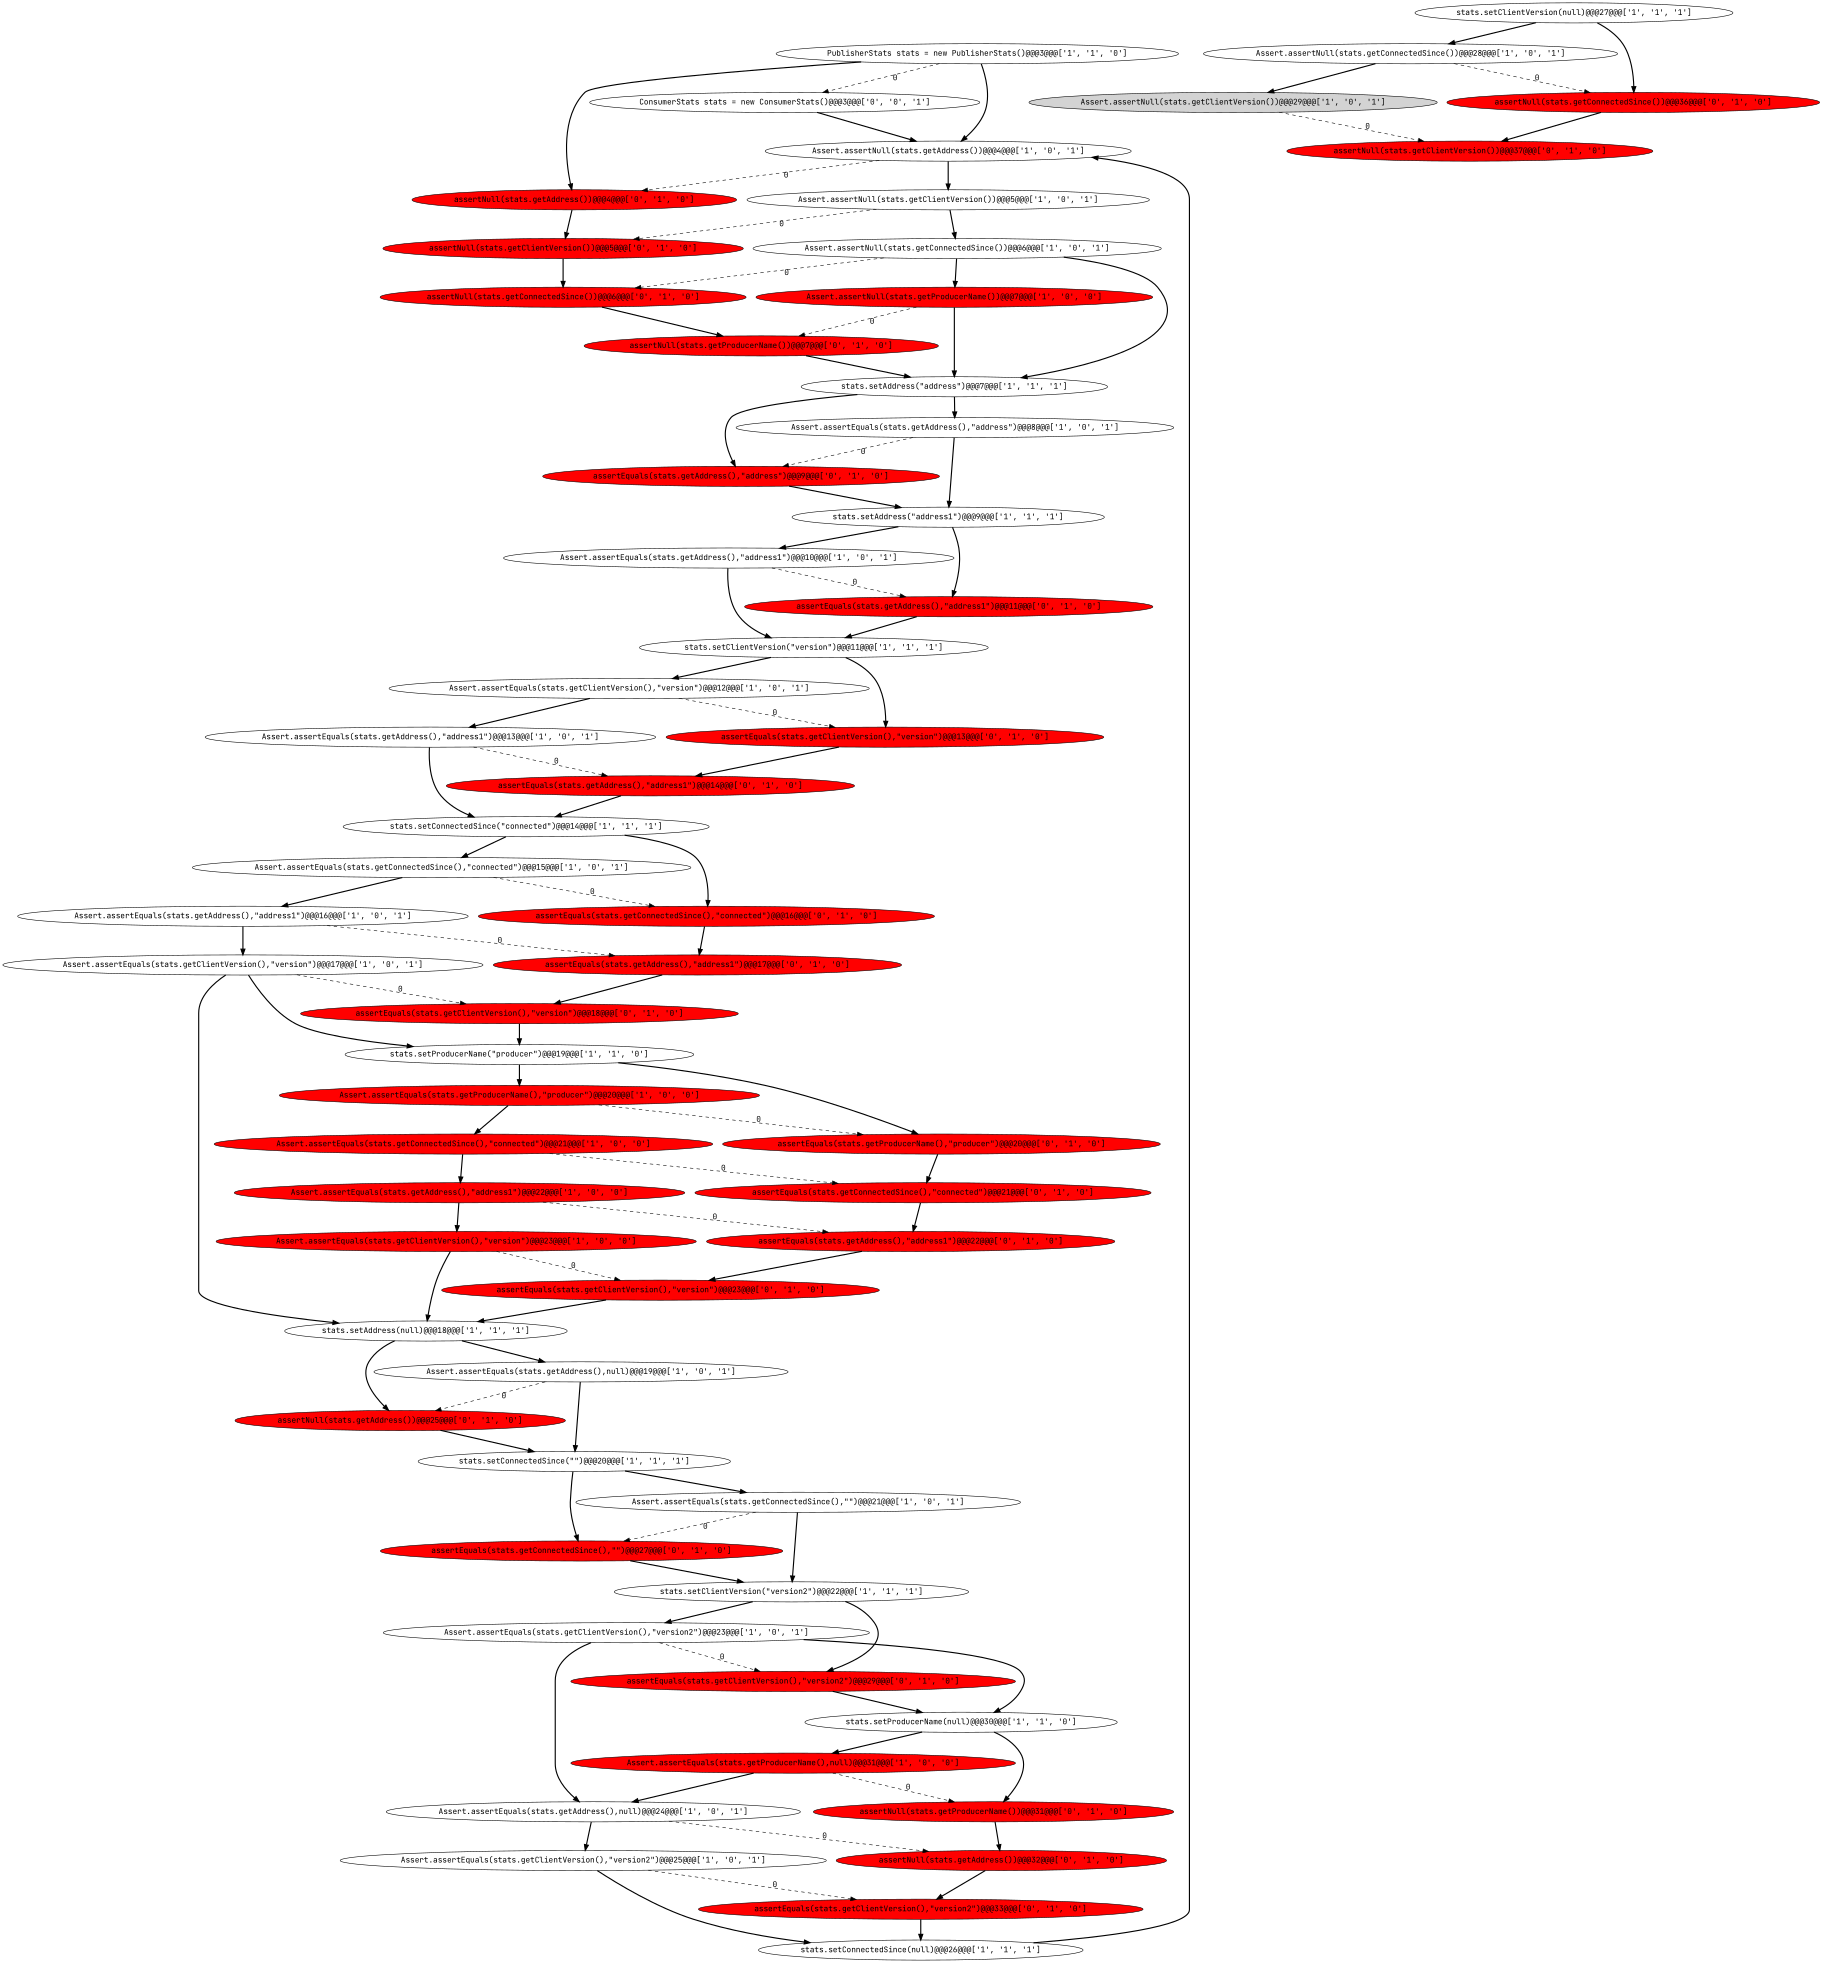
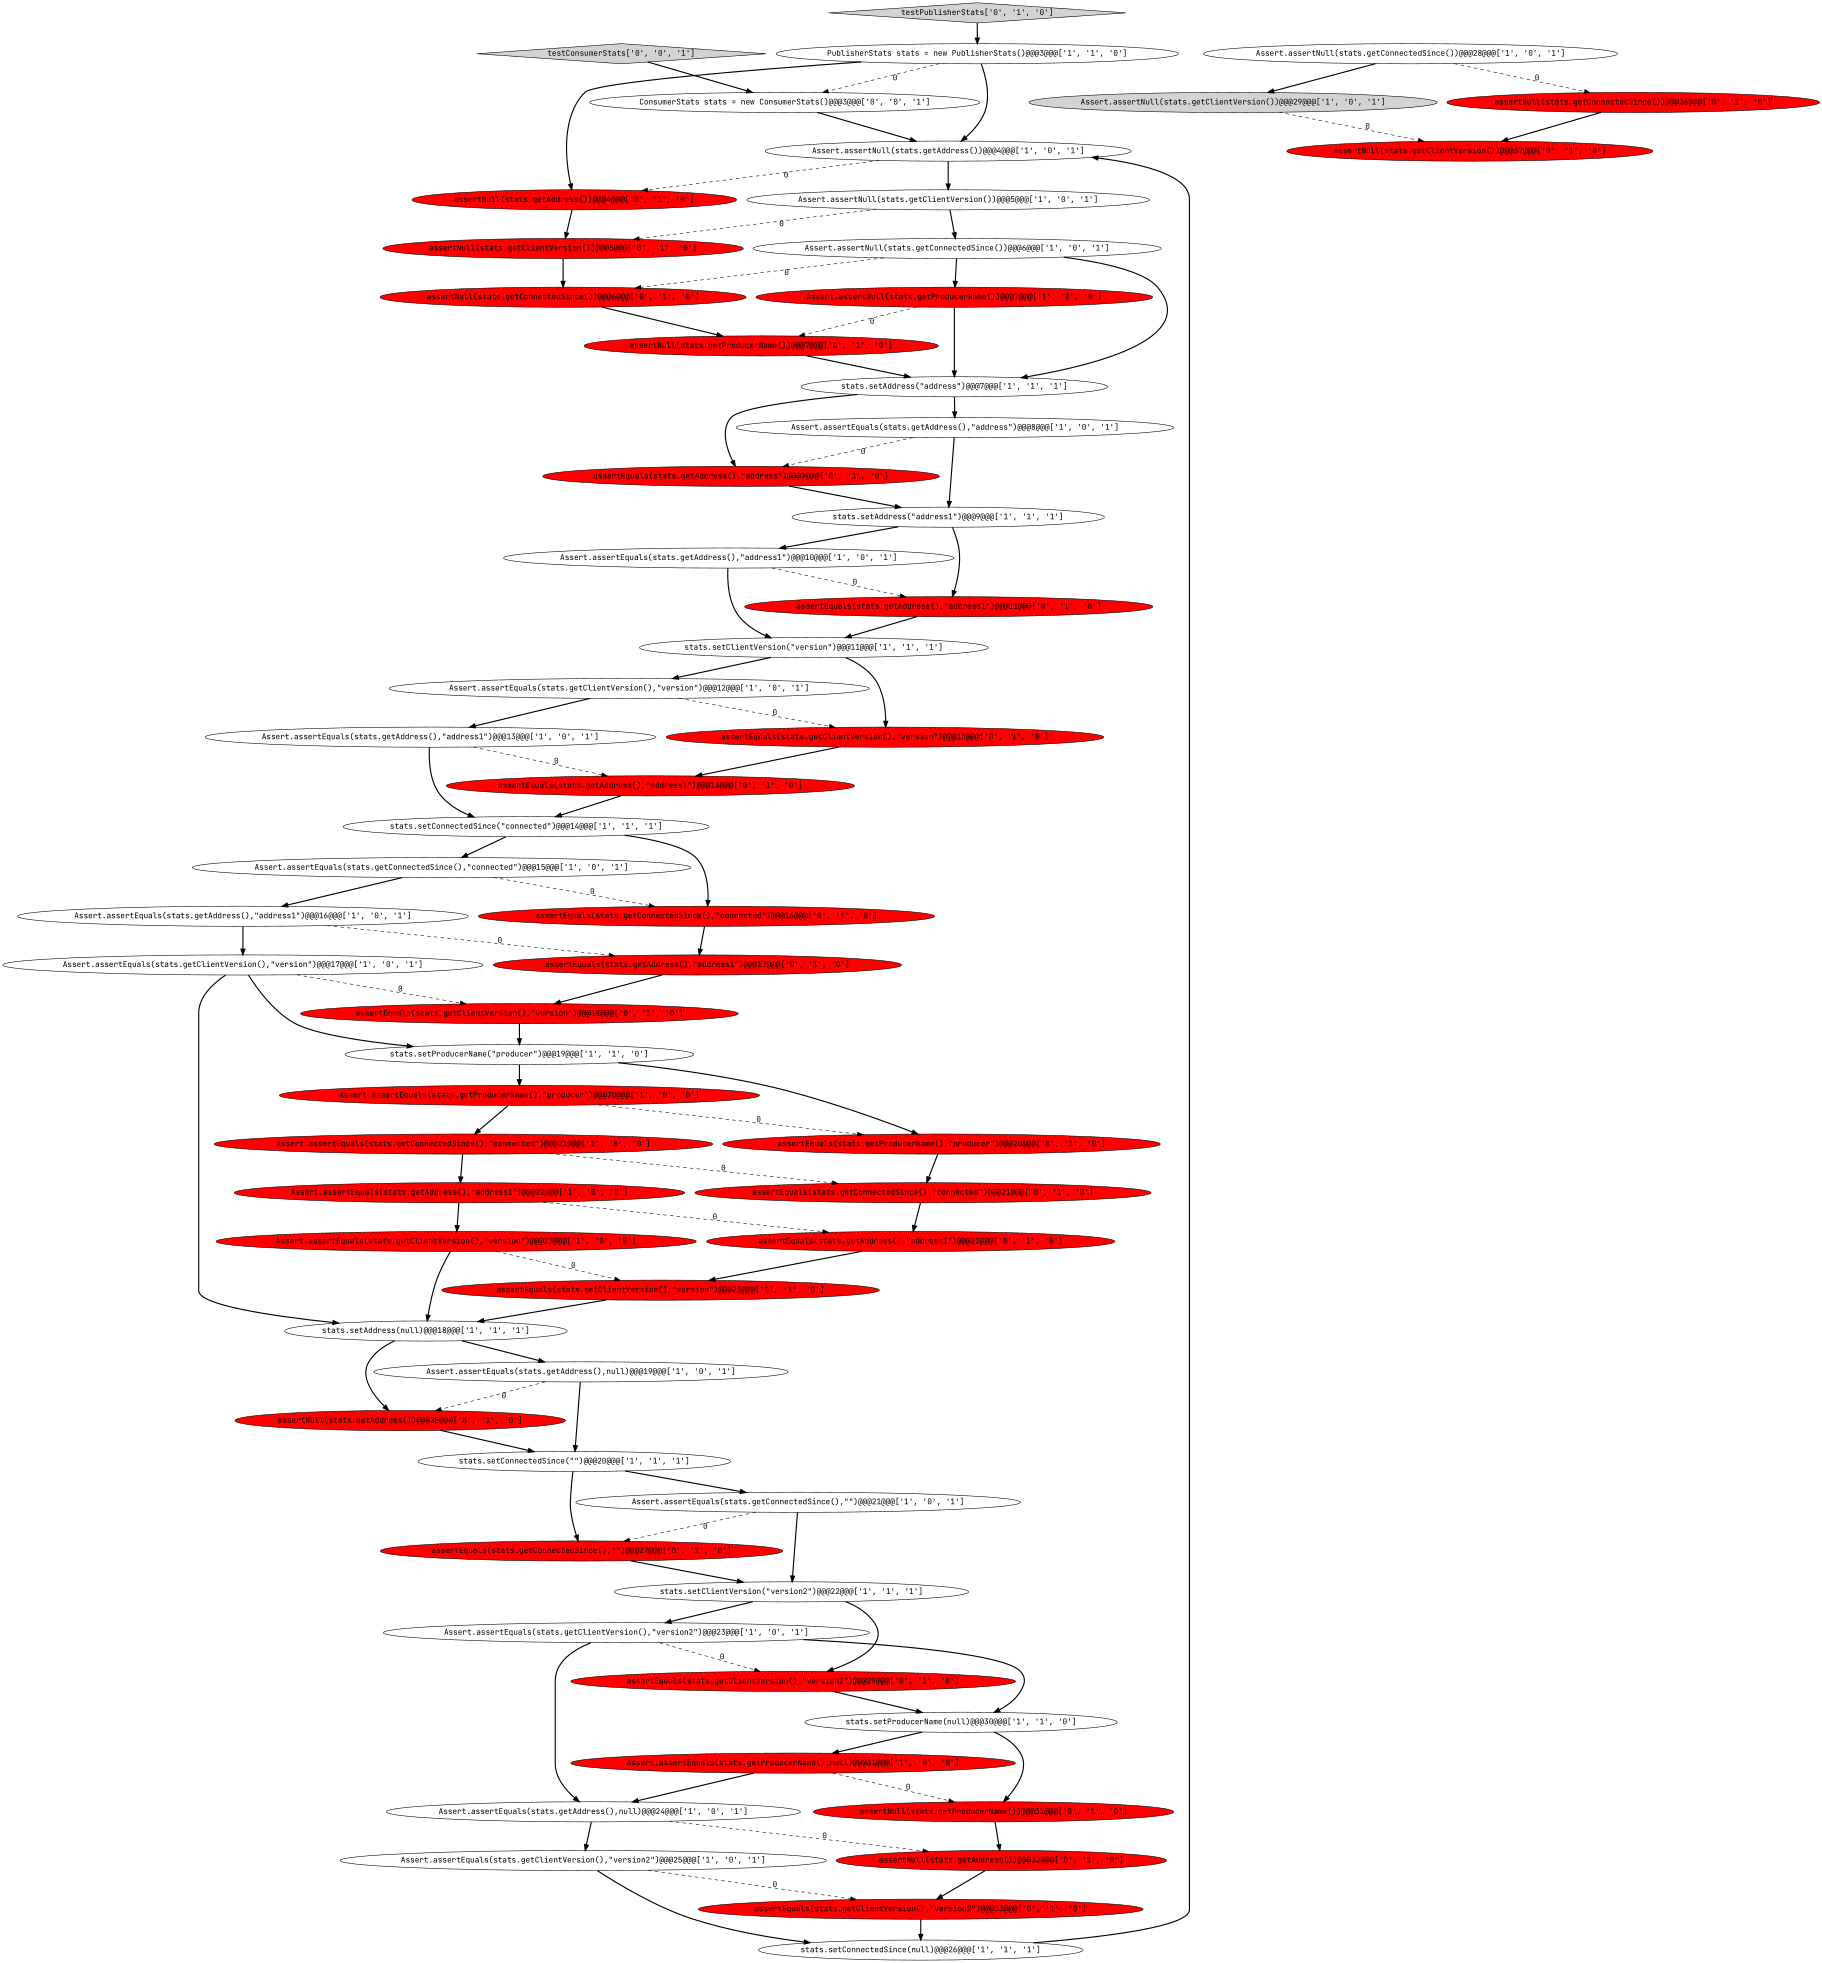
none -> (977, 13)
(1574, 13) -> none
none -> (621, 54)
